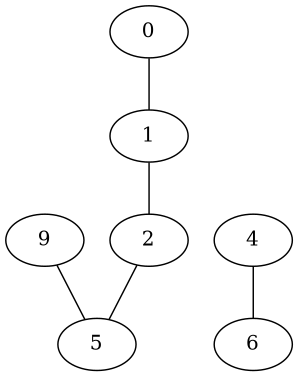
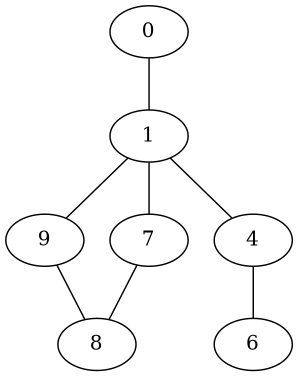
none -> (97, 188)
none -> (201, 188)
(149, 240) -> (149, 240)
(97, 344) -> (97, 344)
